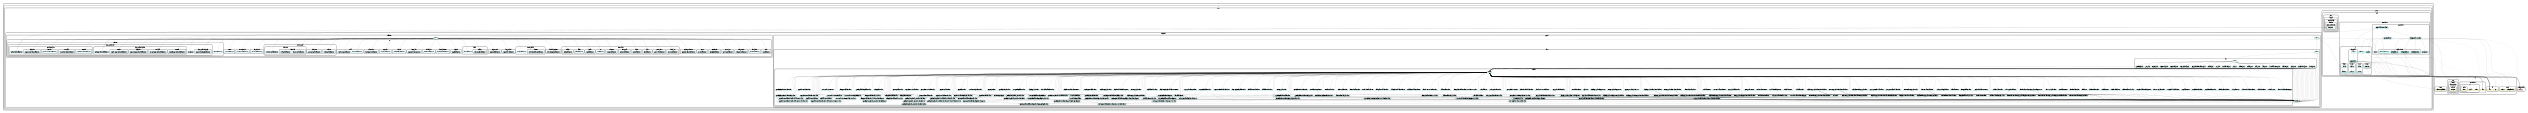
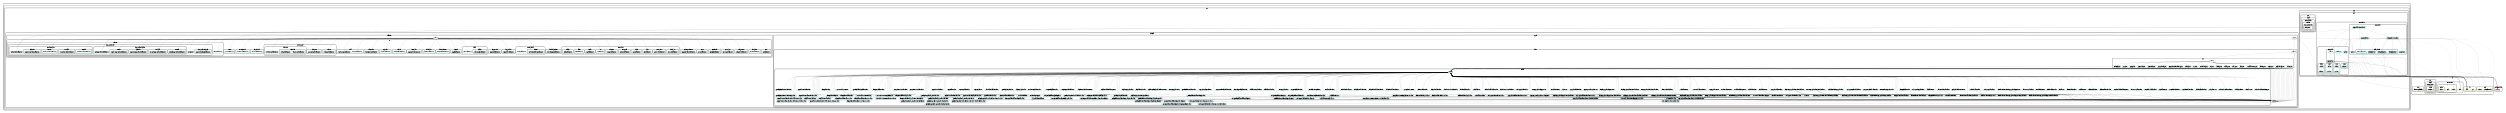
none -> (863, 99)
